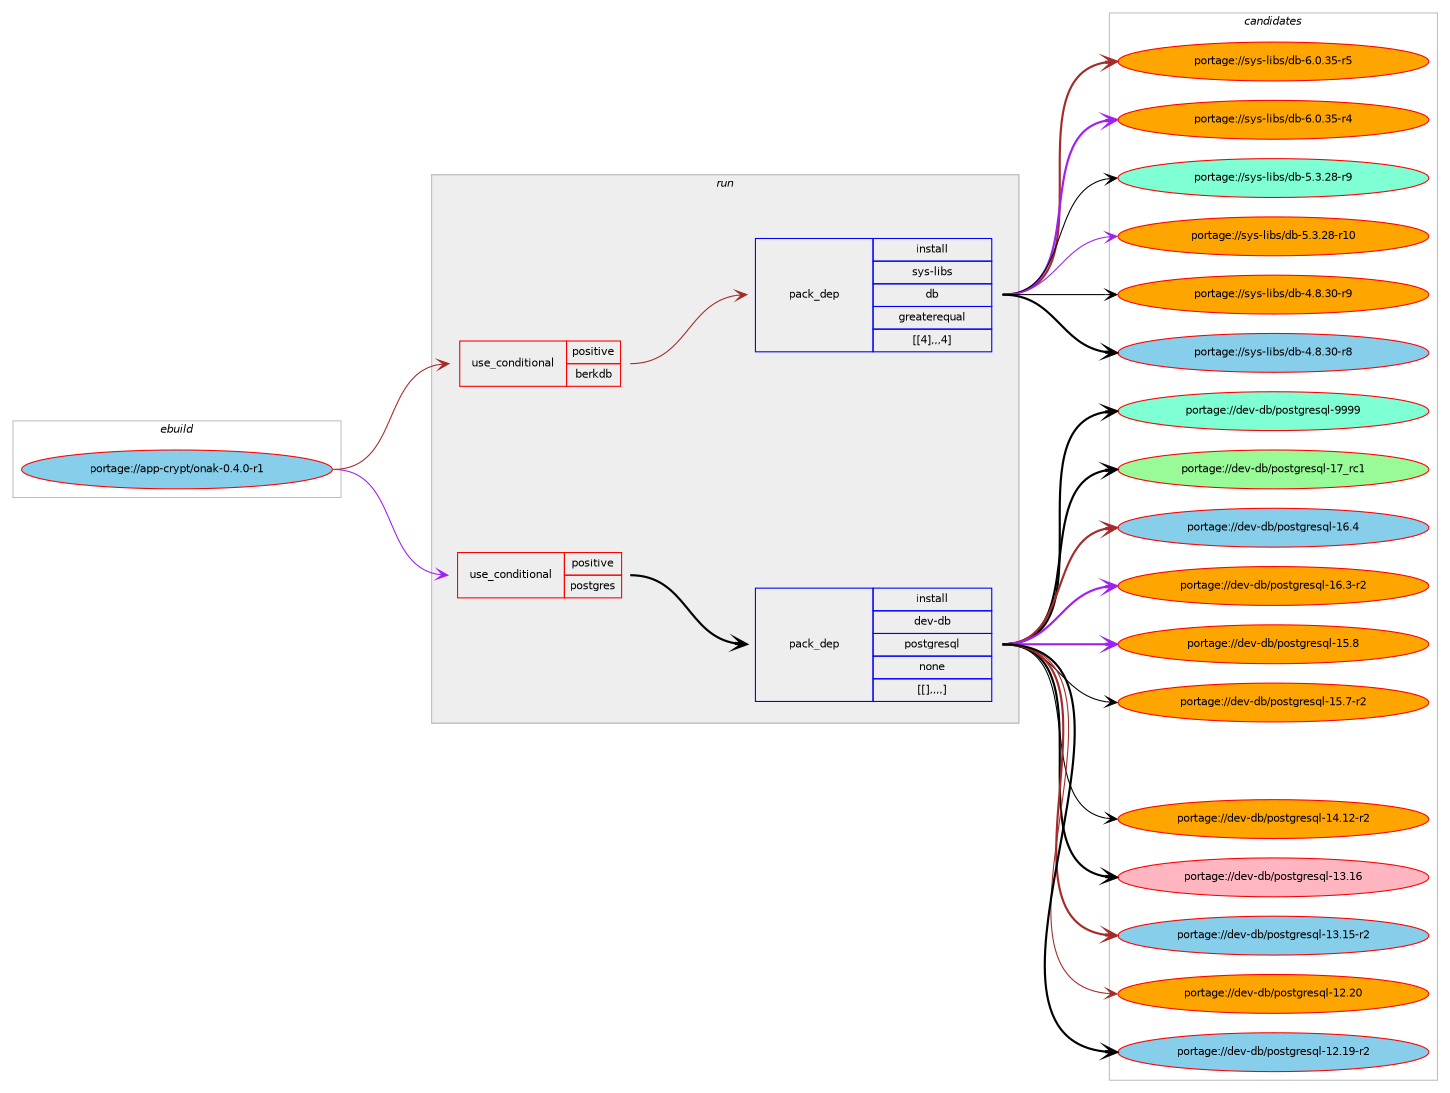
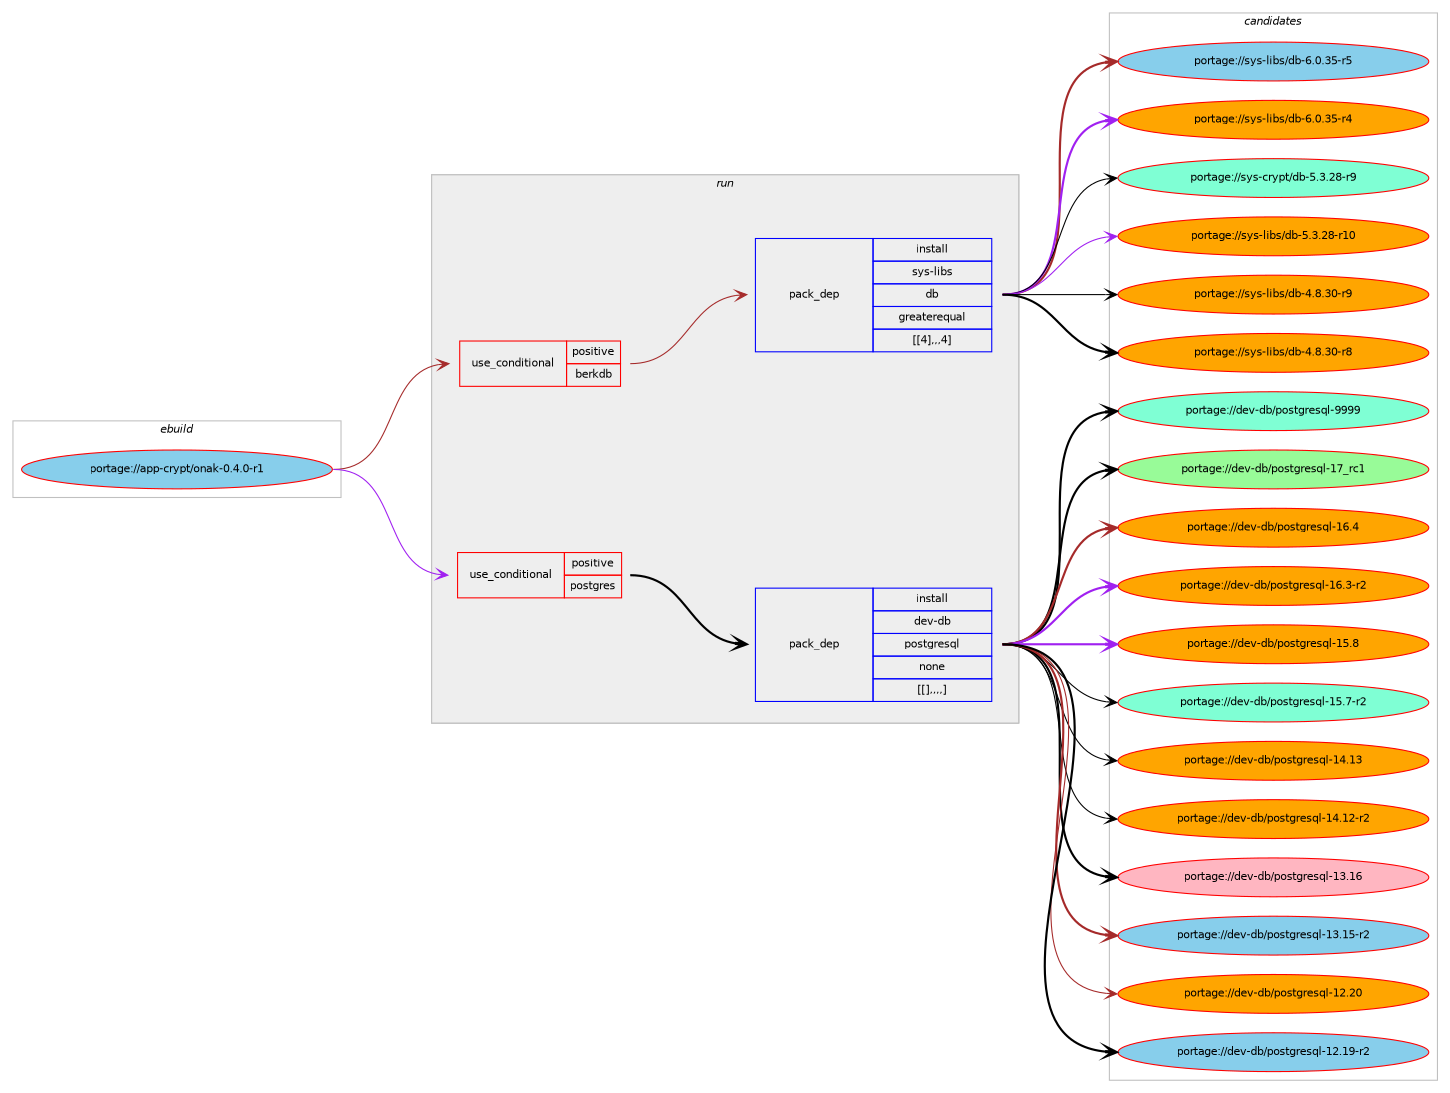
(1273, 62) -> (1273, 62)
(1273, 178) -> (1273, 178)
(1273, 353) -> (1273, 353)
(1273, 528) -> (1273, 528)
(1273, 703) -> (1273, 703)
none -> (1273, 761)
